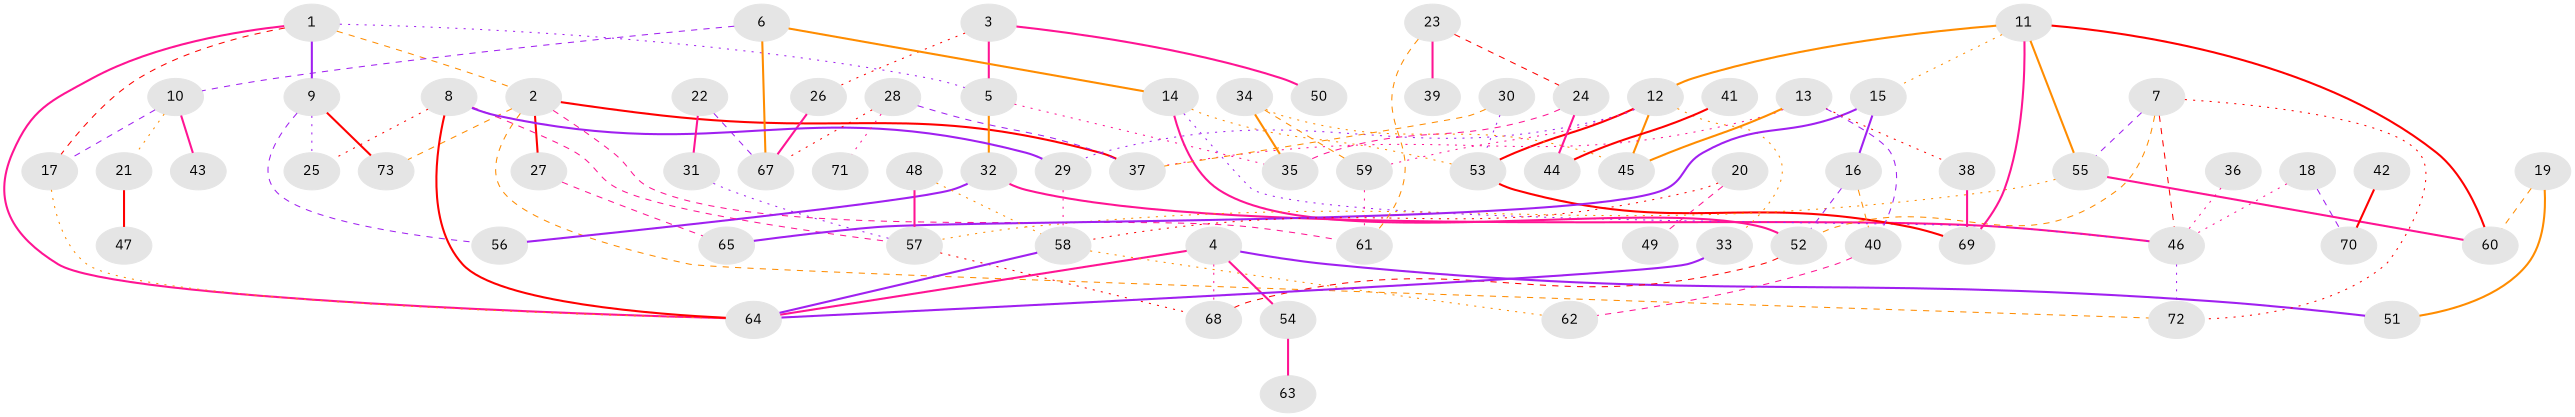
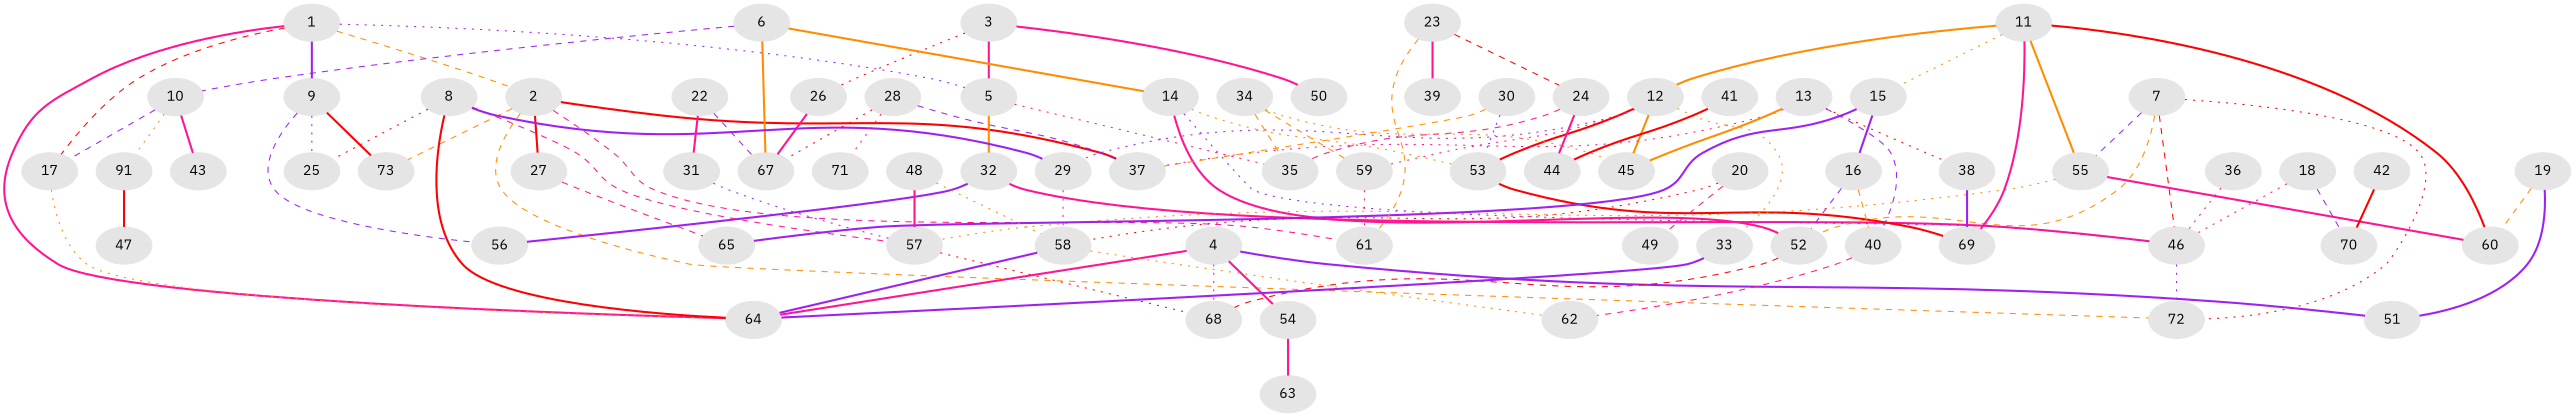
(1271, 139) -> (1271, 139)
(124, 171) -> (124, 171)
(1967, 209) -> (1967, 209)
(2512, 279) -> (2512, 279)
